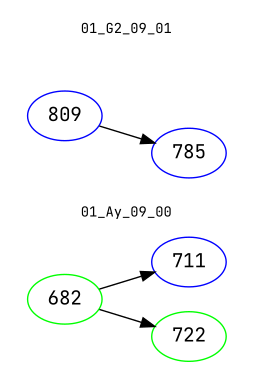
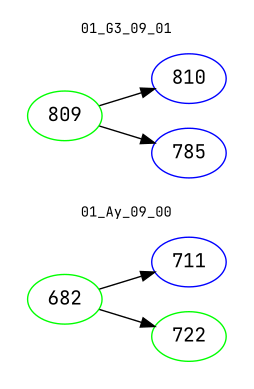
(127, 30) -> (127, 30)
none -> (189, 79)
(65, 116) -> (65, 116)
